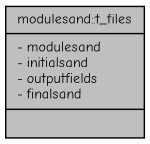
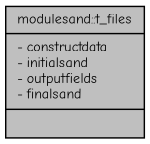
(59, 47) -> (63, 47)
